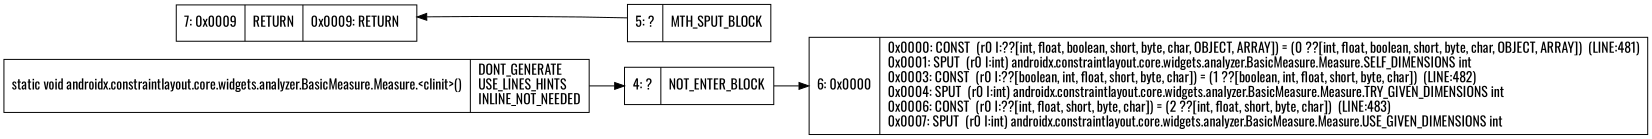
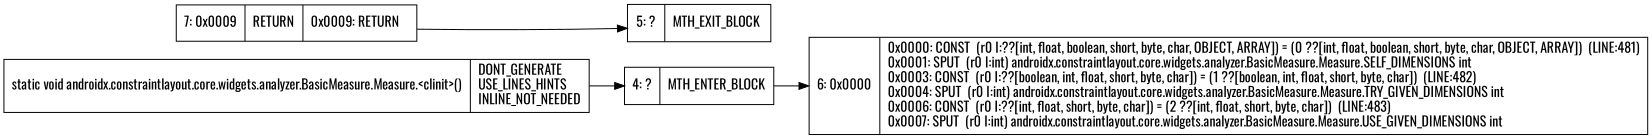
(527, 17) -> (517, 30)
(717, 23) -> (716, 23)
(717, 85) -> (717, 85)
